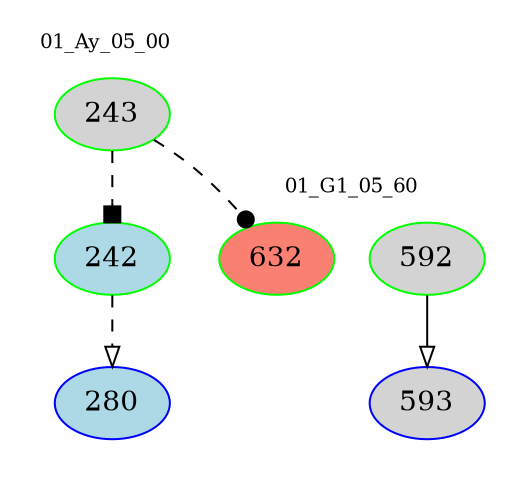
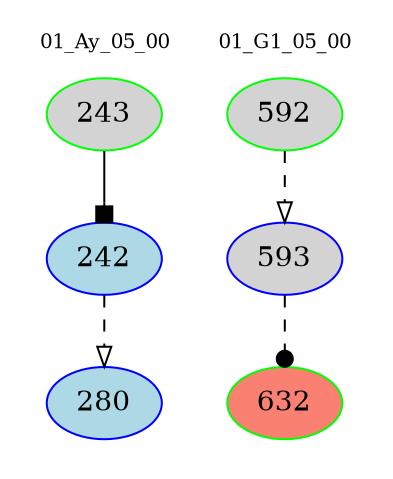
(112, 177) -> (104, 177)
(215, 187) -> (285, 323)
(352, 188) -> (286, 43)
(112, 259) -> (104, 259)
(427, 321) -> (285, 177)
